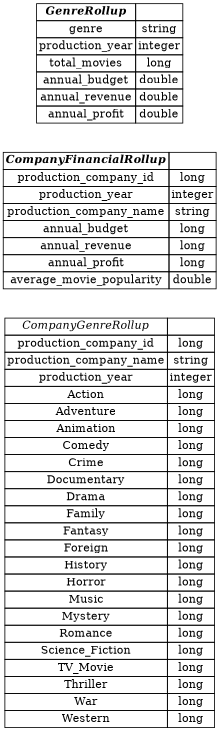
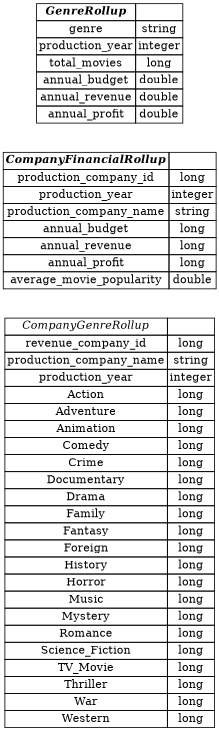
(86, 343) -> (86, 343)
